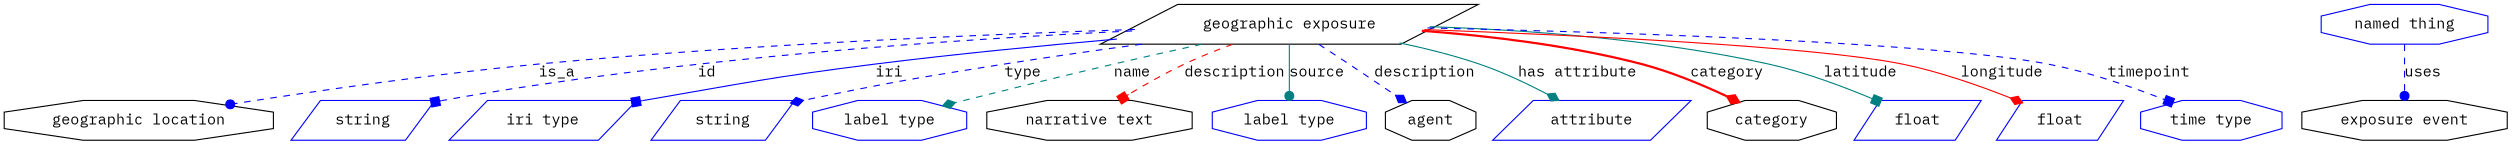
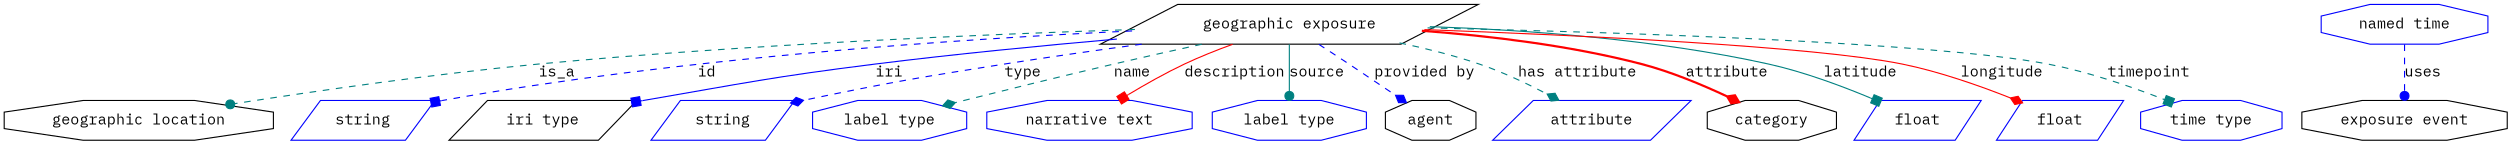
(2405, 24) -> (2405, 24)
(1798, 41) -> (1798, 41)
(684, 52) -> (684, 52)
(1475, 63) -> (1475, 63)
(1179, 67) -> (1179, 67)
(1425, 72) -> (1425, 72)
(1727, 72) -> (1727, 72)
(543, 120) -> (543, 120)
(1089, 120) -> (1089, 120)
